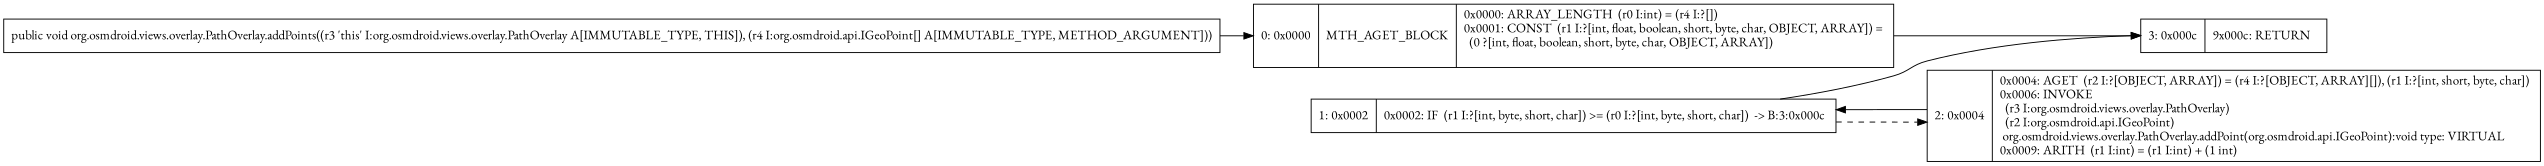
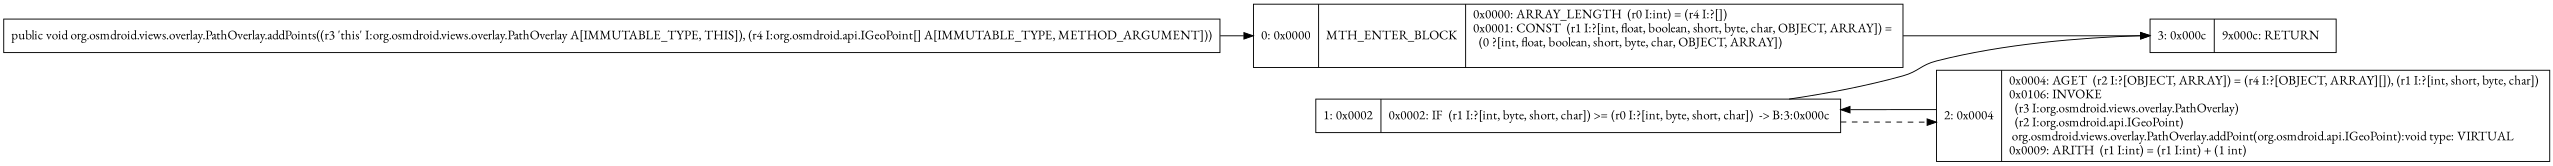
(1387, 35) -> (1392, 35)
(2049, 94) -> (2058, 94)
